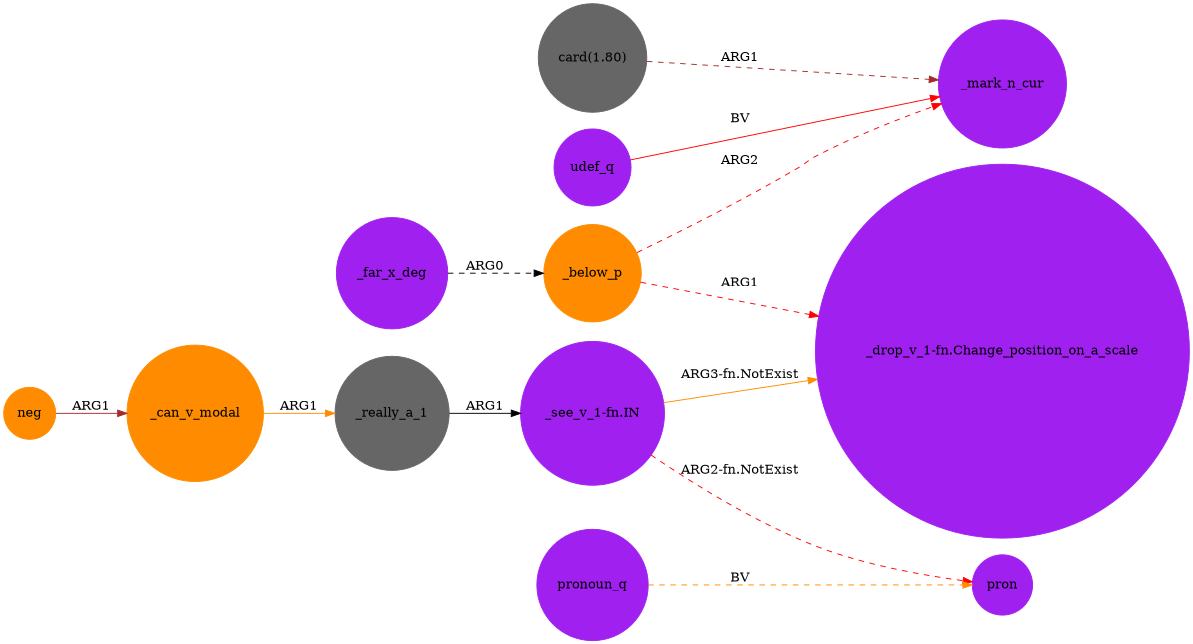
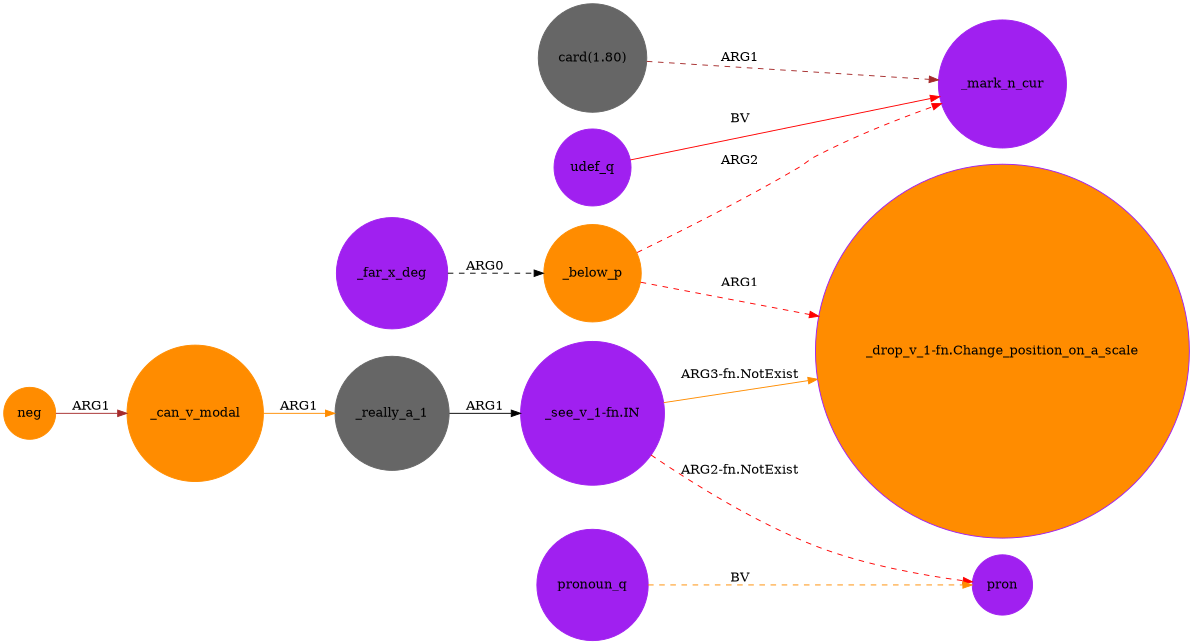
(1002, 351) -> (1002, 351)
